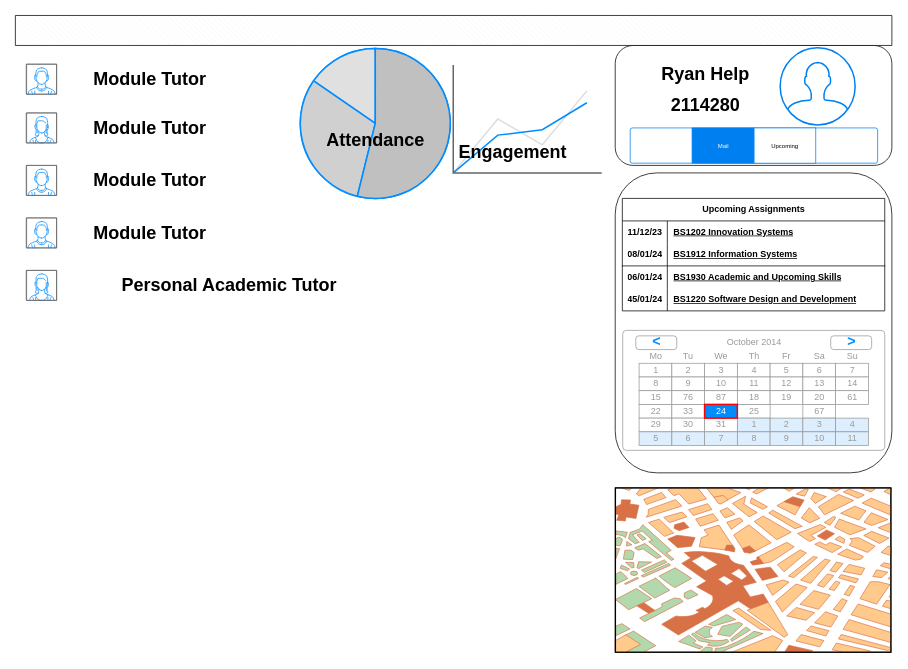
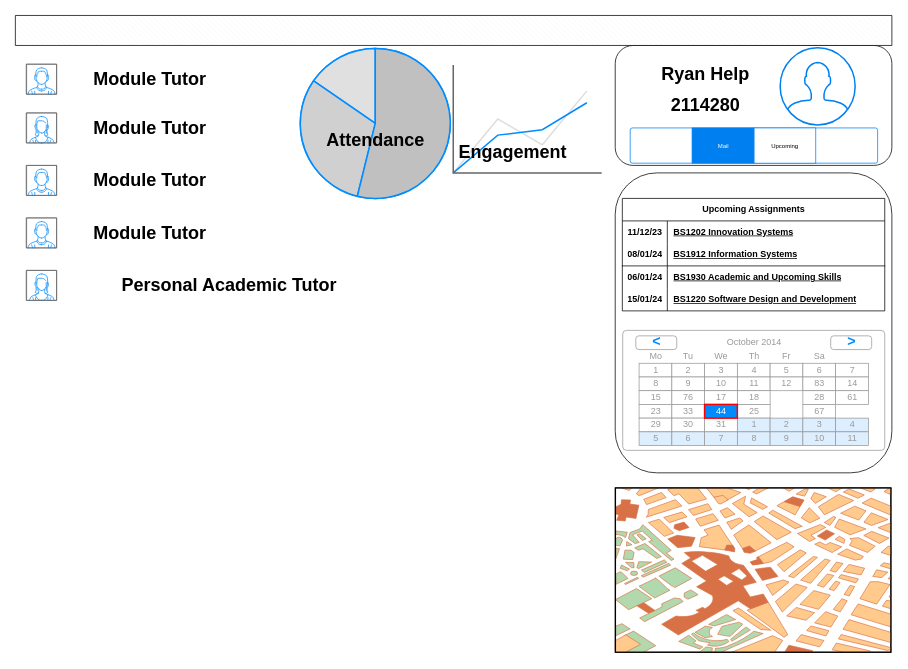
(645, 300) -> (645, 300)
(852, 356) -> none
(820, 384) -> (820, 384)
(722, 398) -> (722, 398)
(787, 398) -> none
(820, 398) -> (820, 398)
(656, 411) -> (656, 411)
(722, 411) -> (722, 411)
